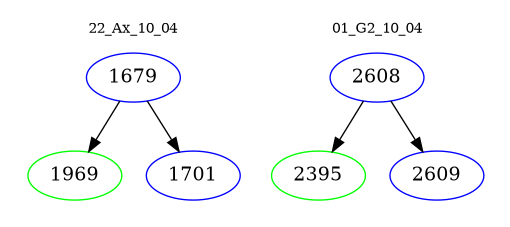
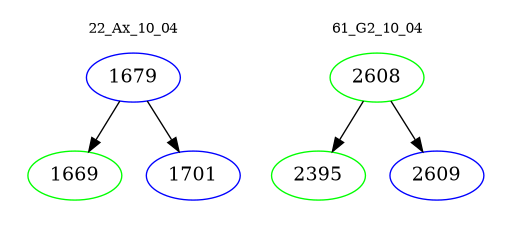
(378, 29) -> (378, 29)
(377, 78) -> (377, 78)
(75, 176) -> (75, 176)
